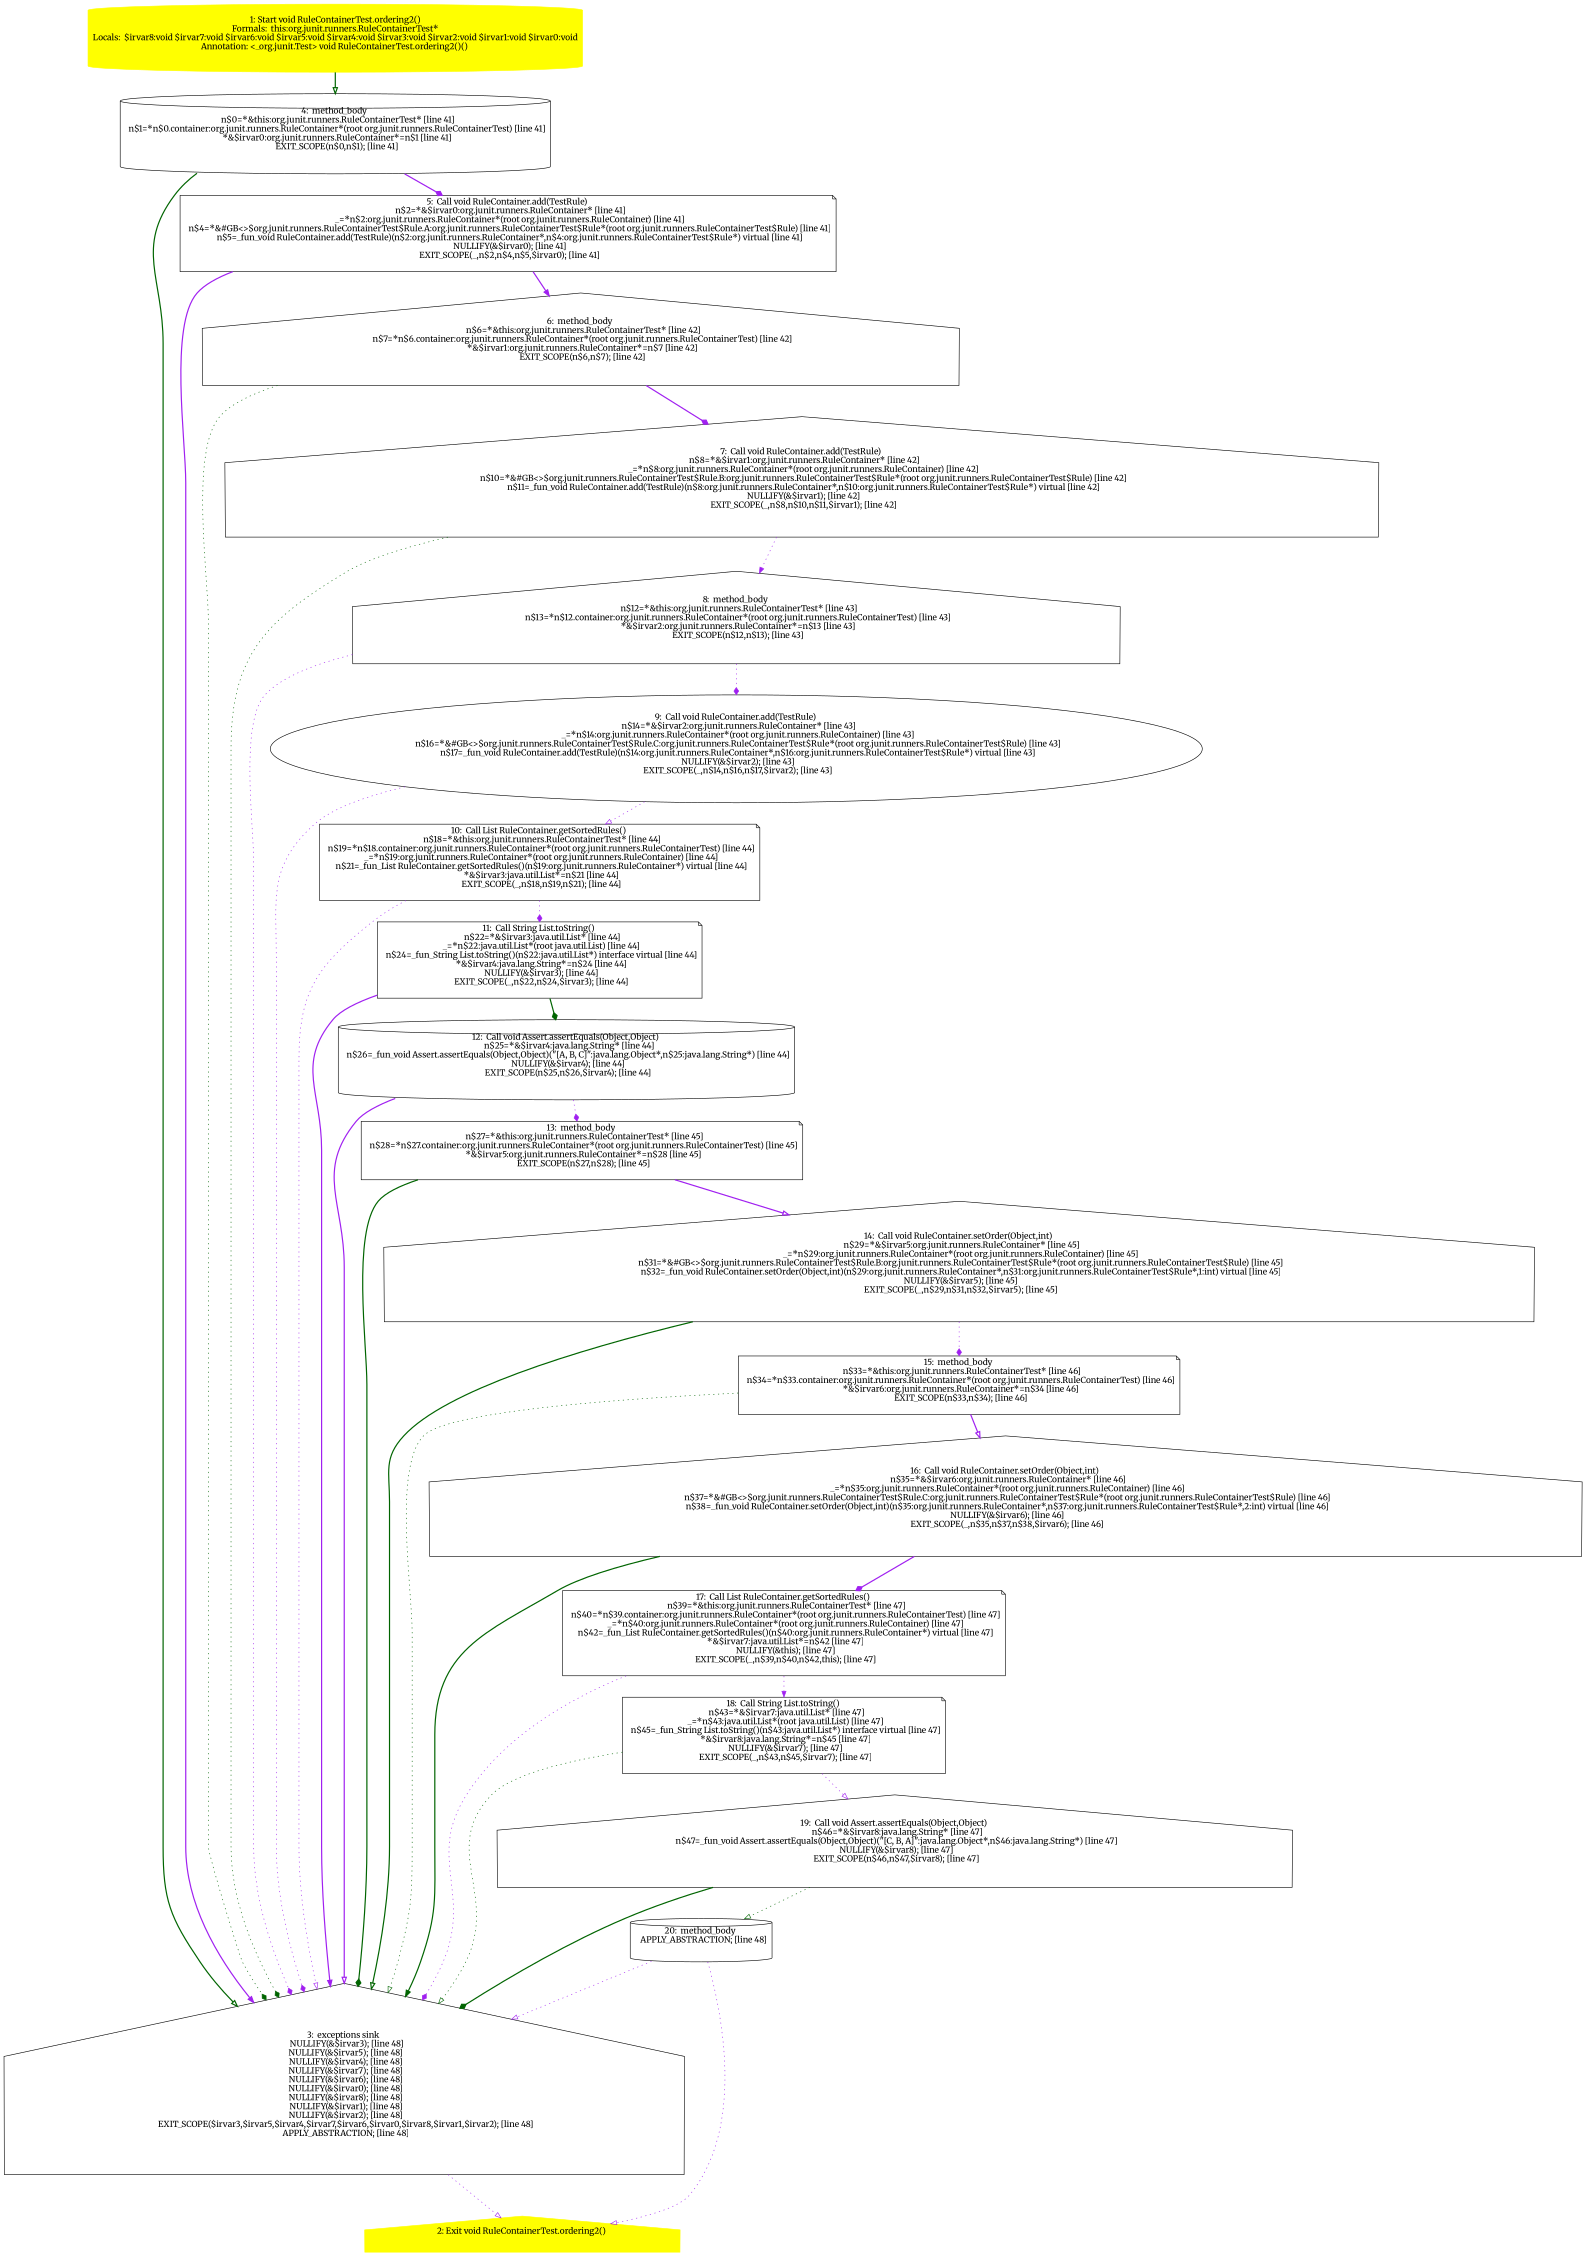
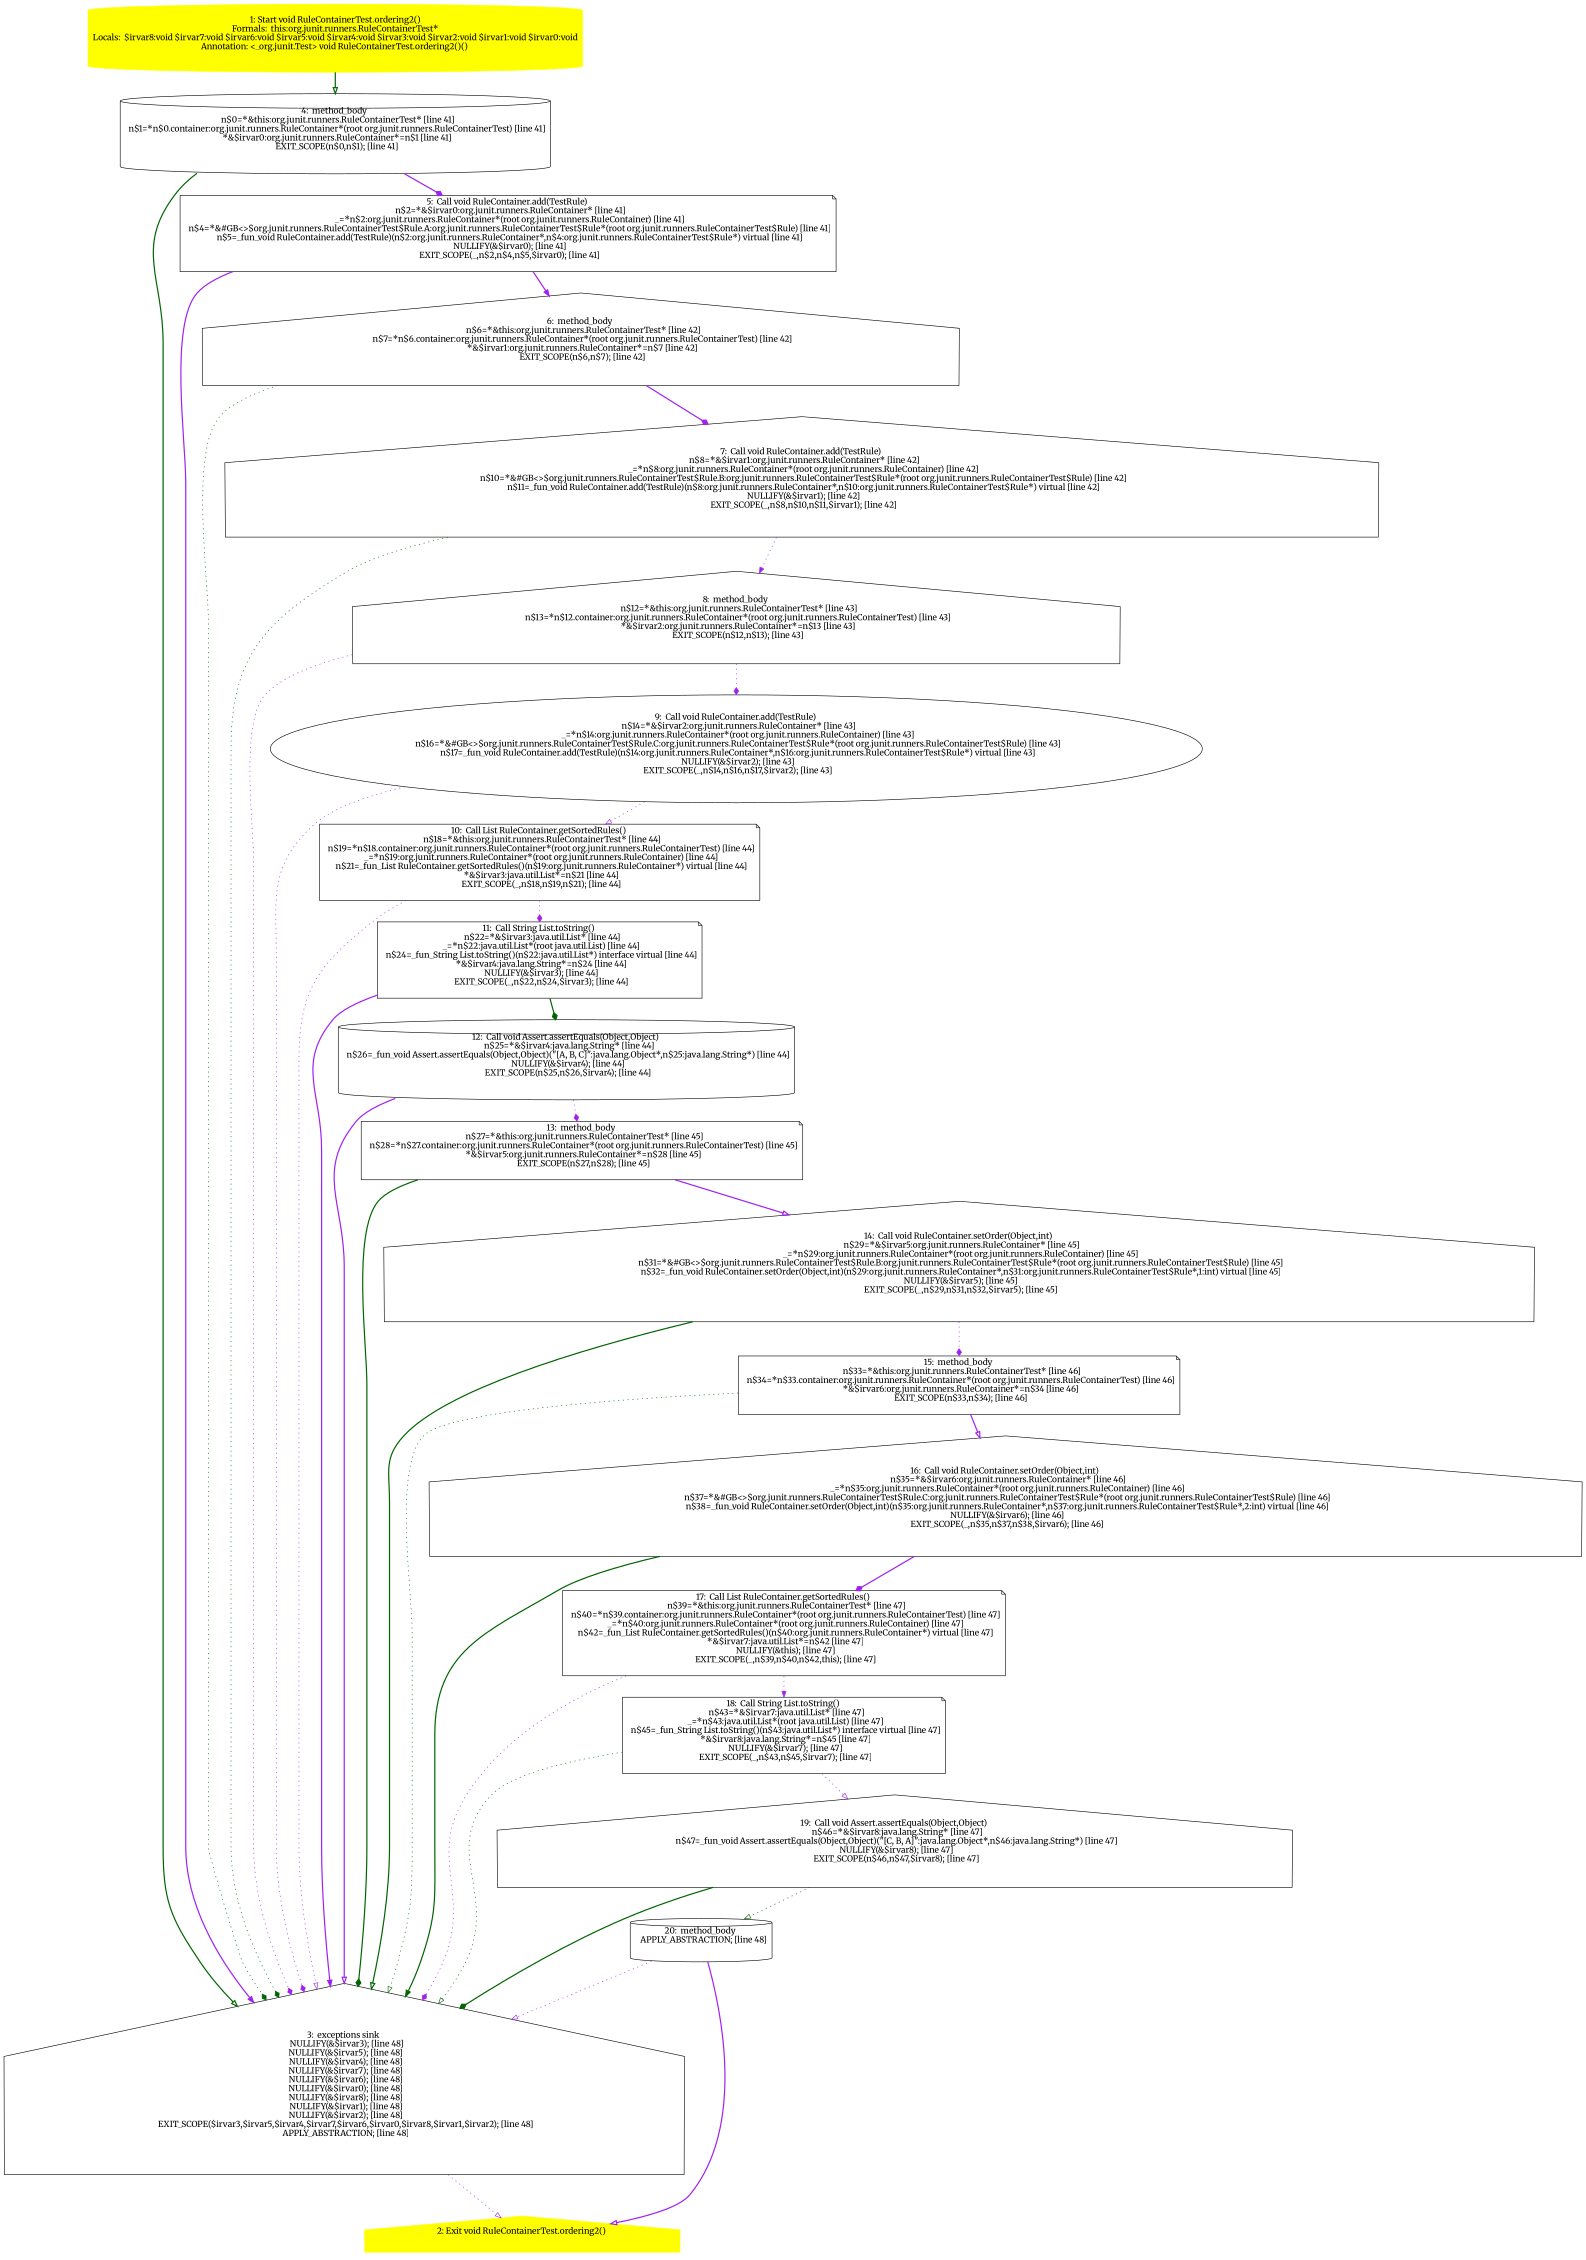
(721, 2121) -> (721, 2121)
